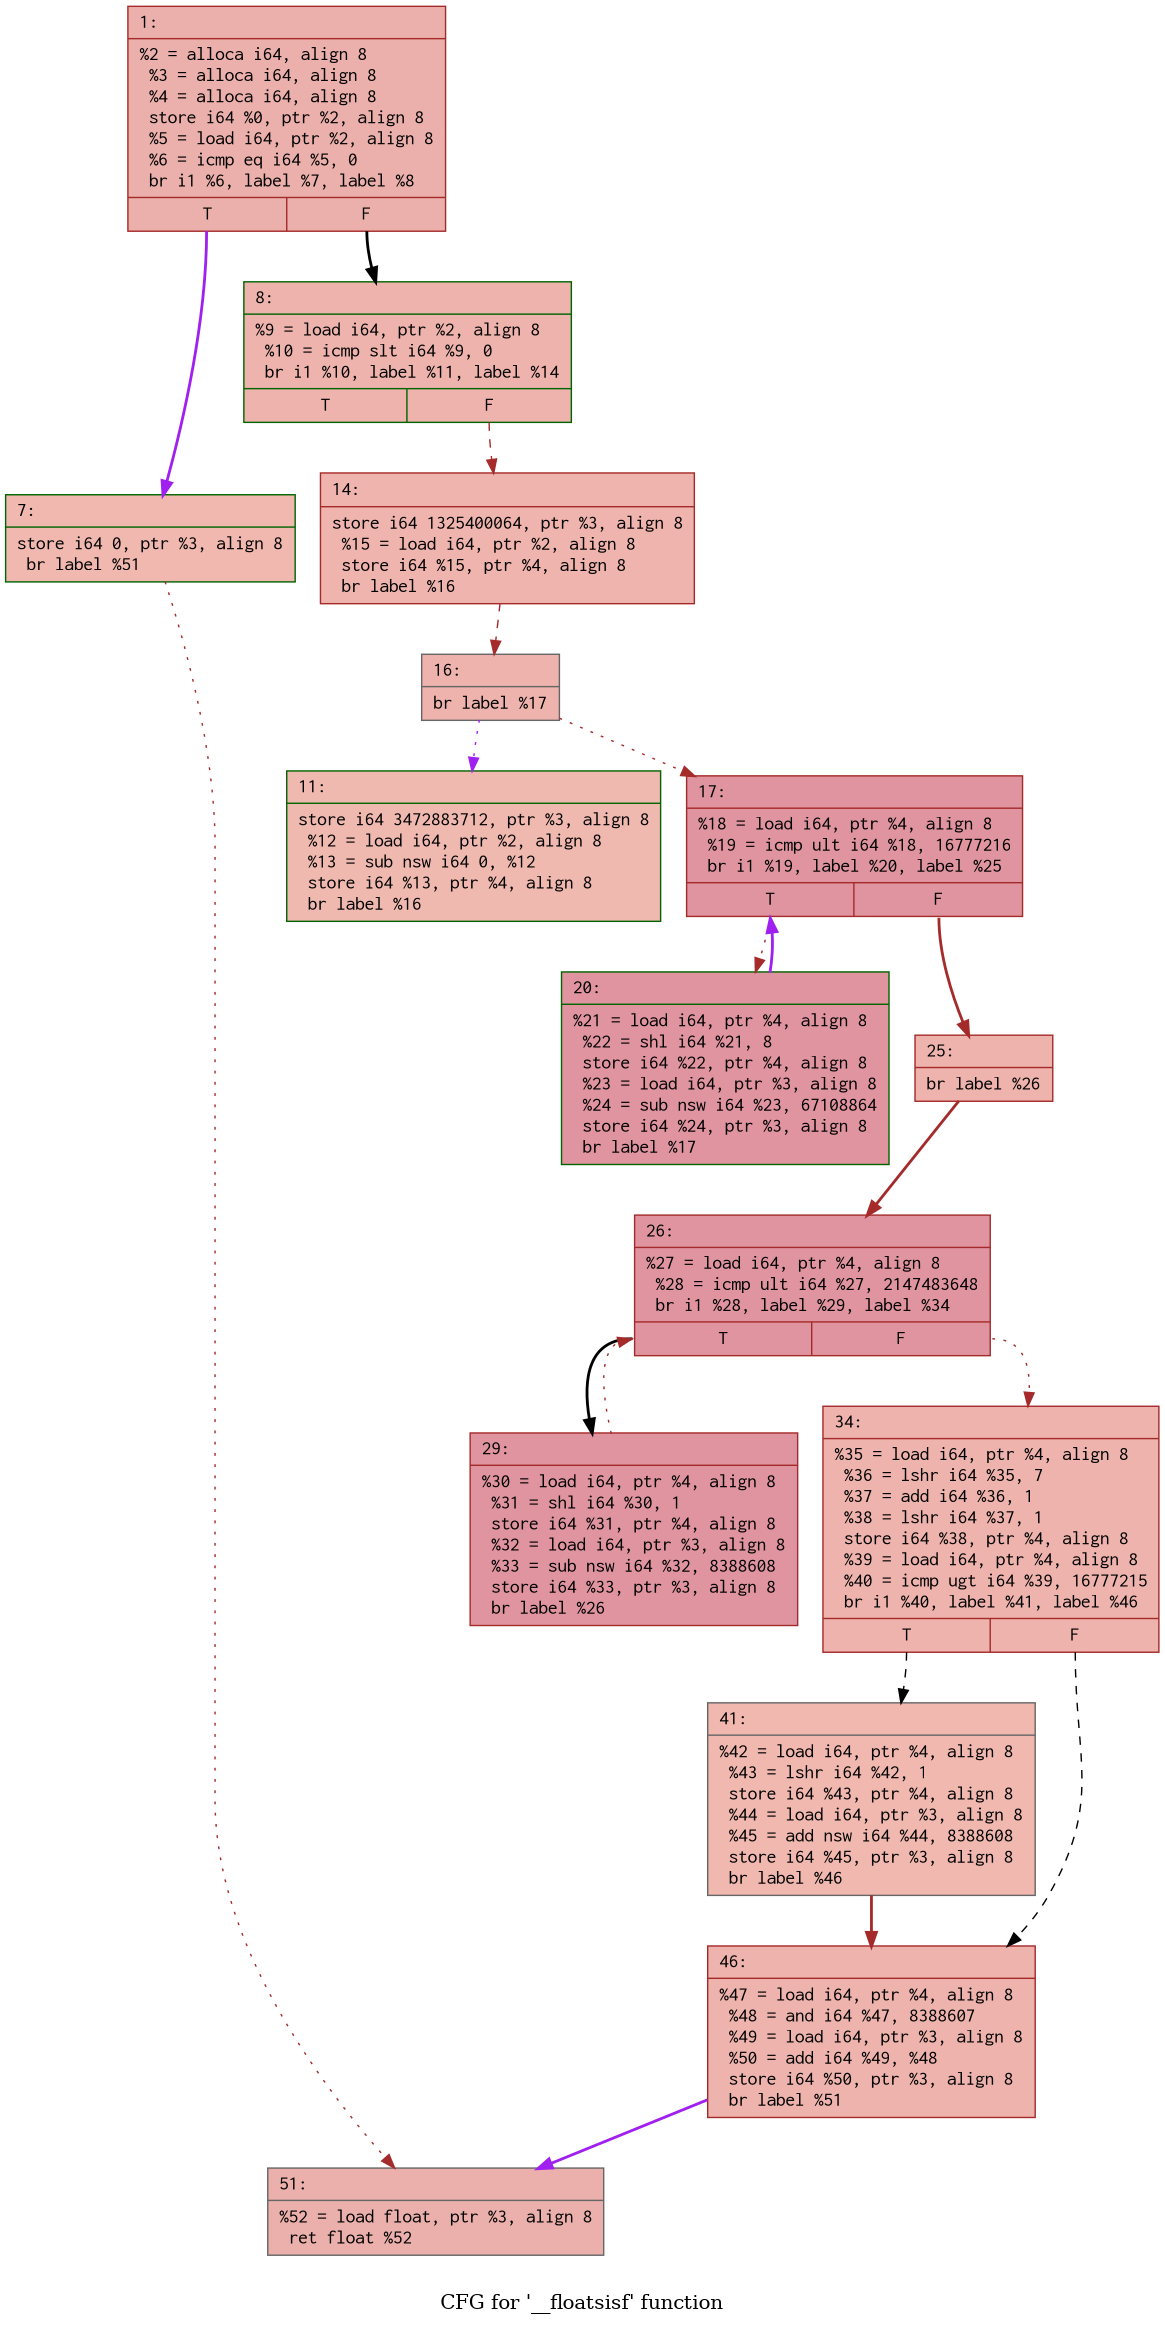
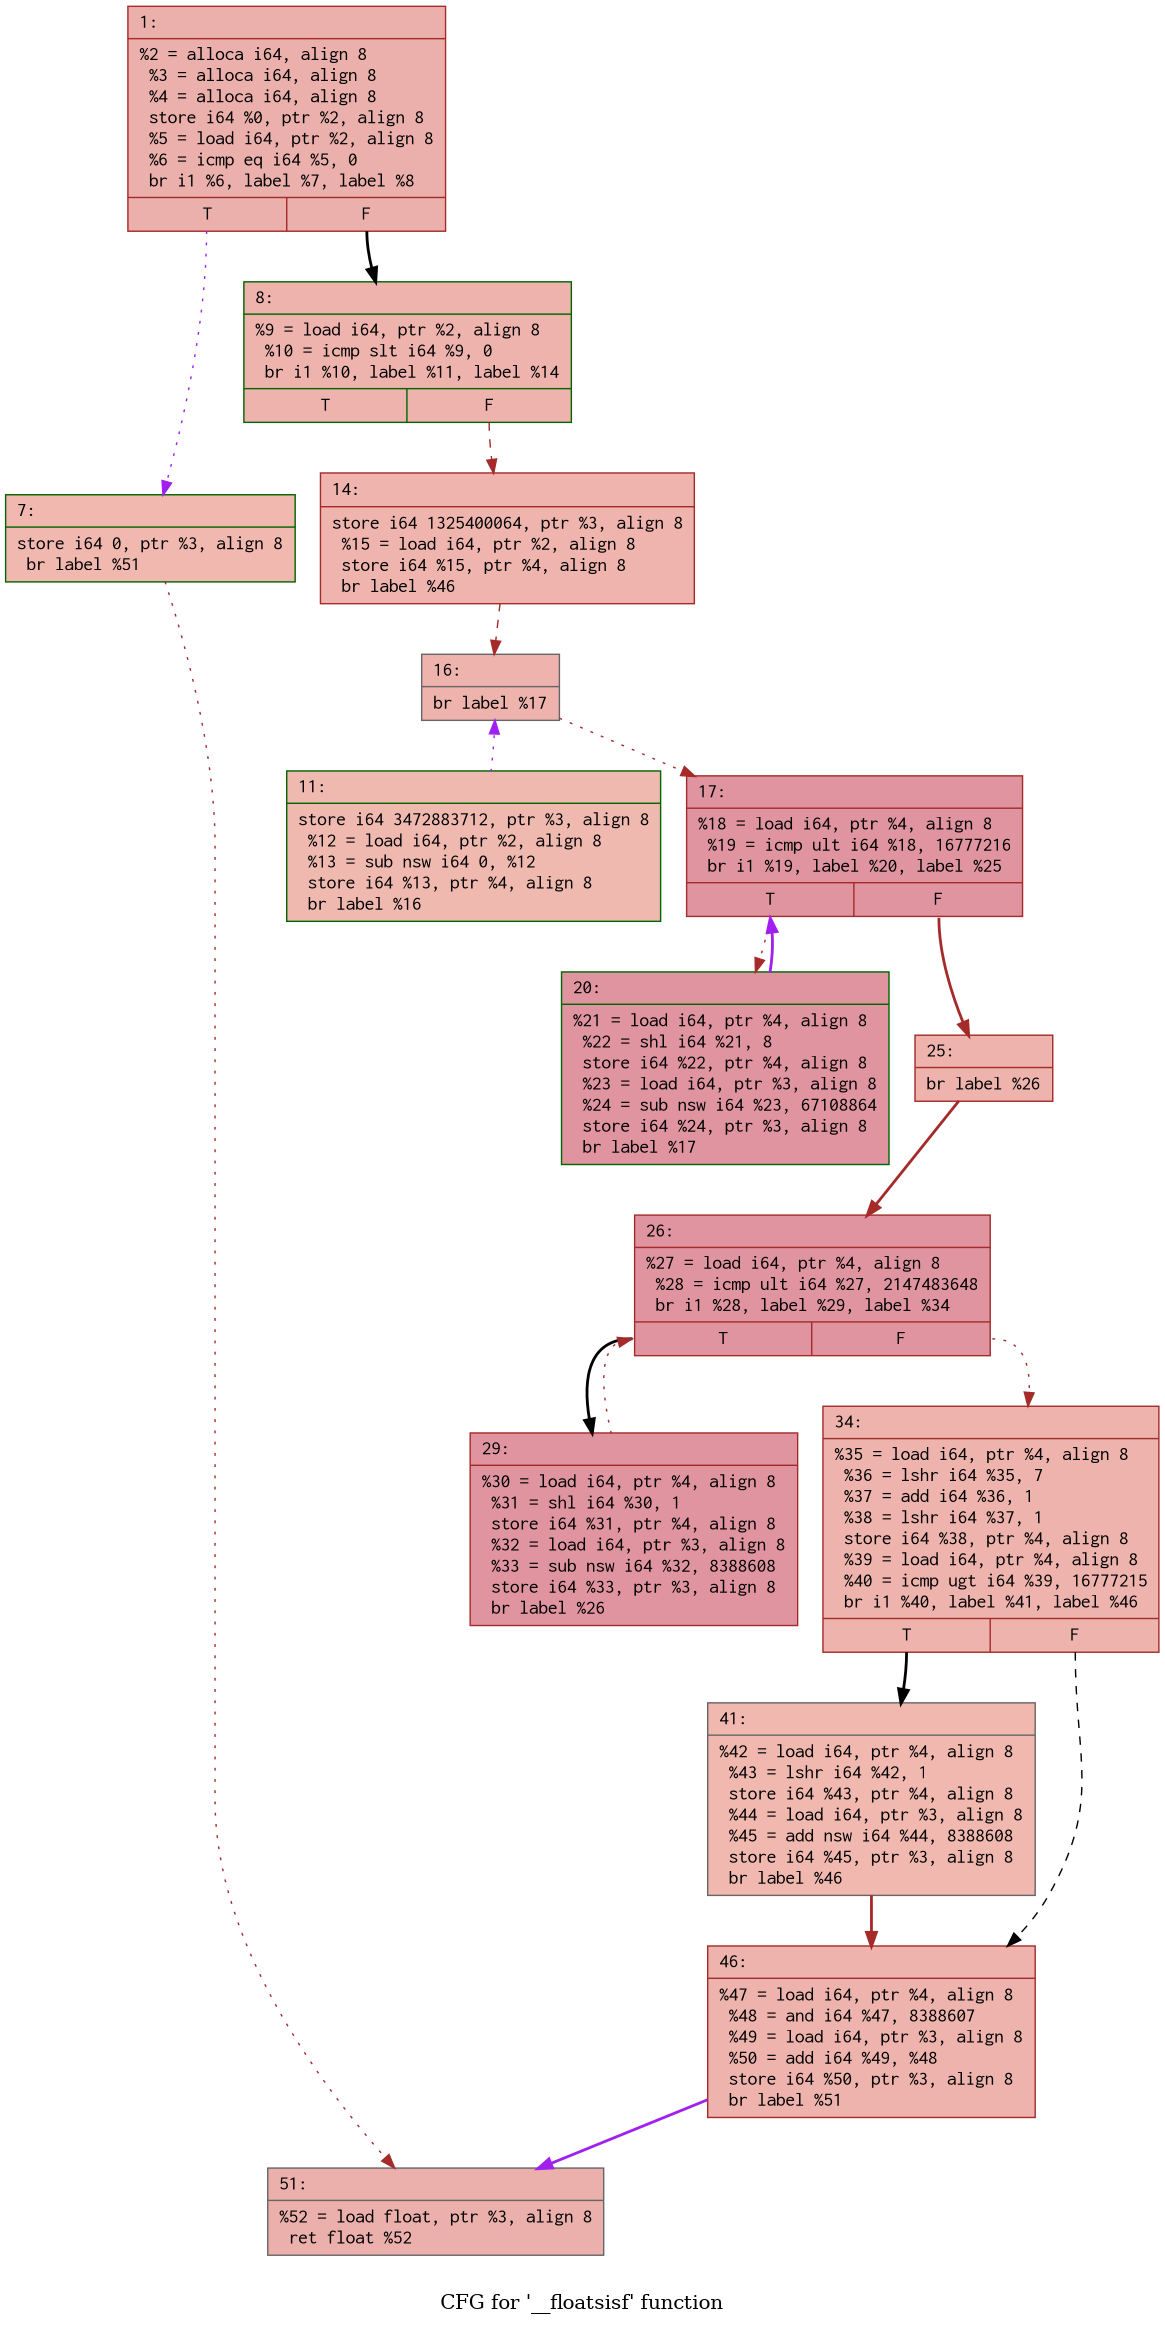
(194, 358) -> (194, 358)
(394, 586) -> (394, 586)
(476, 739) -> (493, 753)
(906, 1671) -> (906, 1671)
